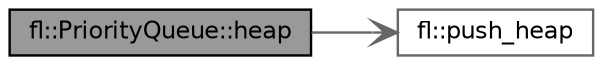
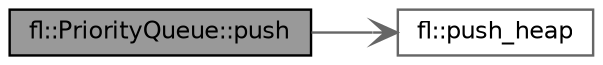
(160, 33) -> (160, 33)
